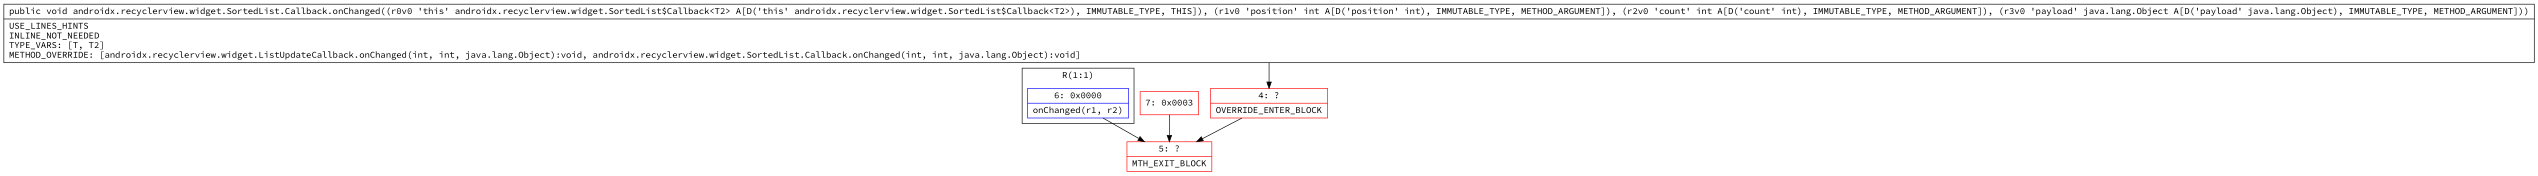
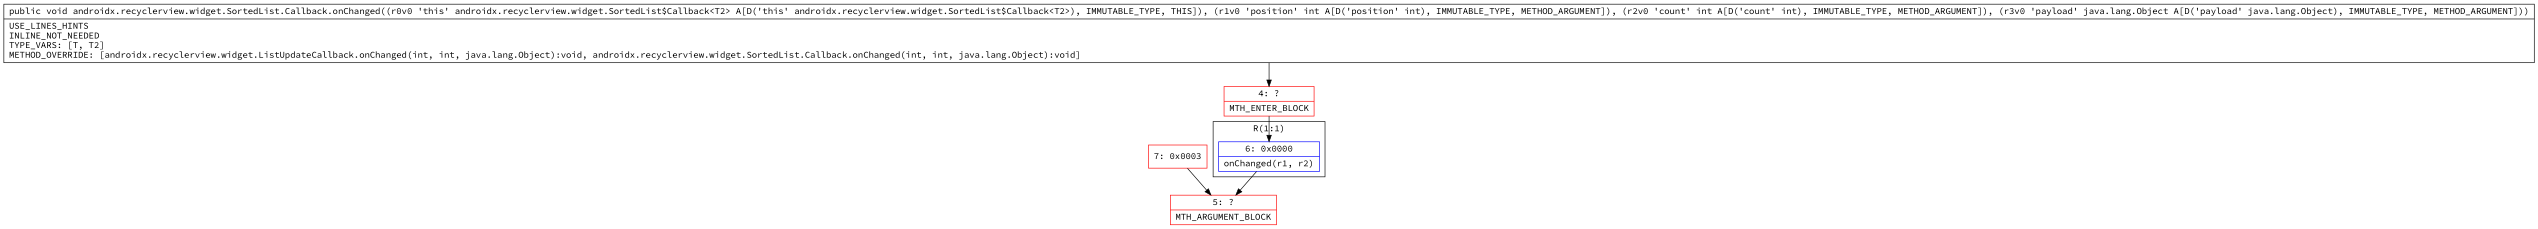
(1269, 110) -> (1269, 108)
(1222, 128) -> (1269, 126)
(1169, 164) -> (1223, 217)
